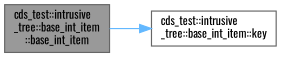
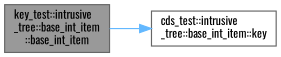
(57, 29) -> (57, 29)
